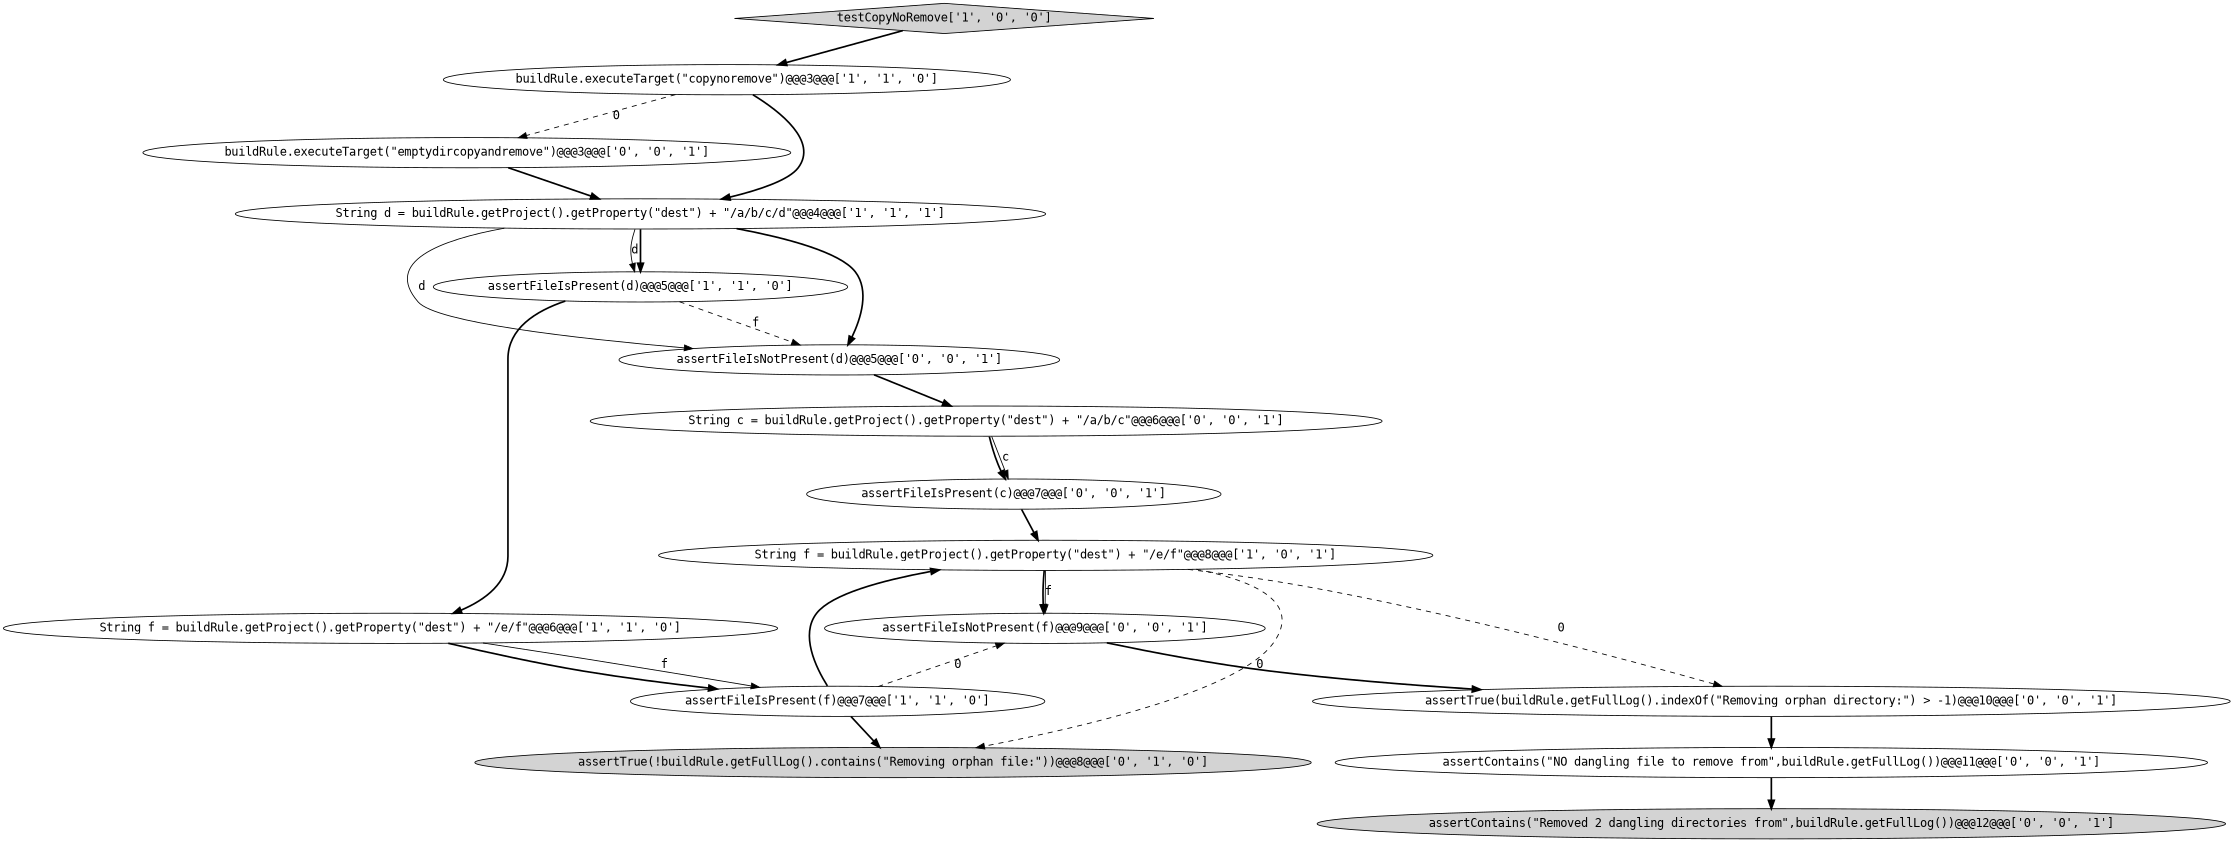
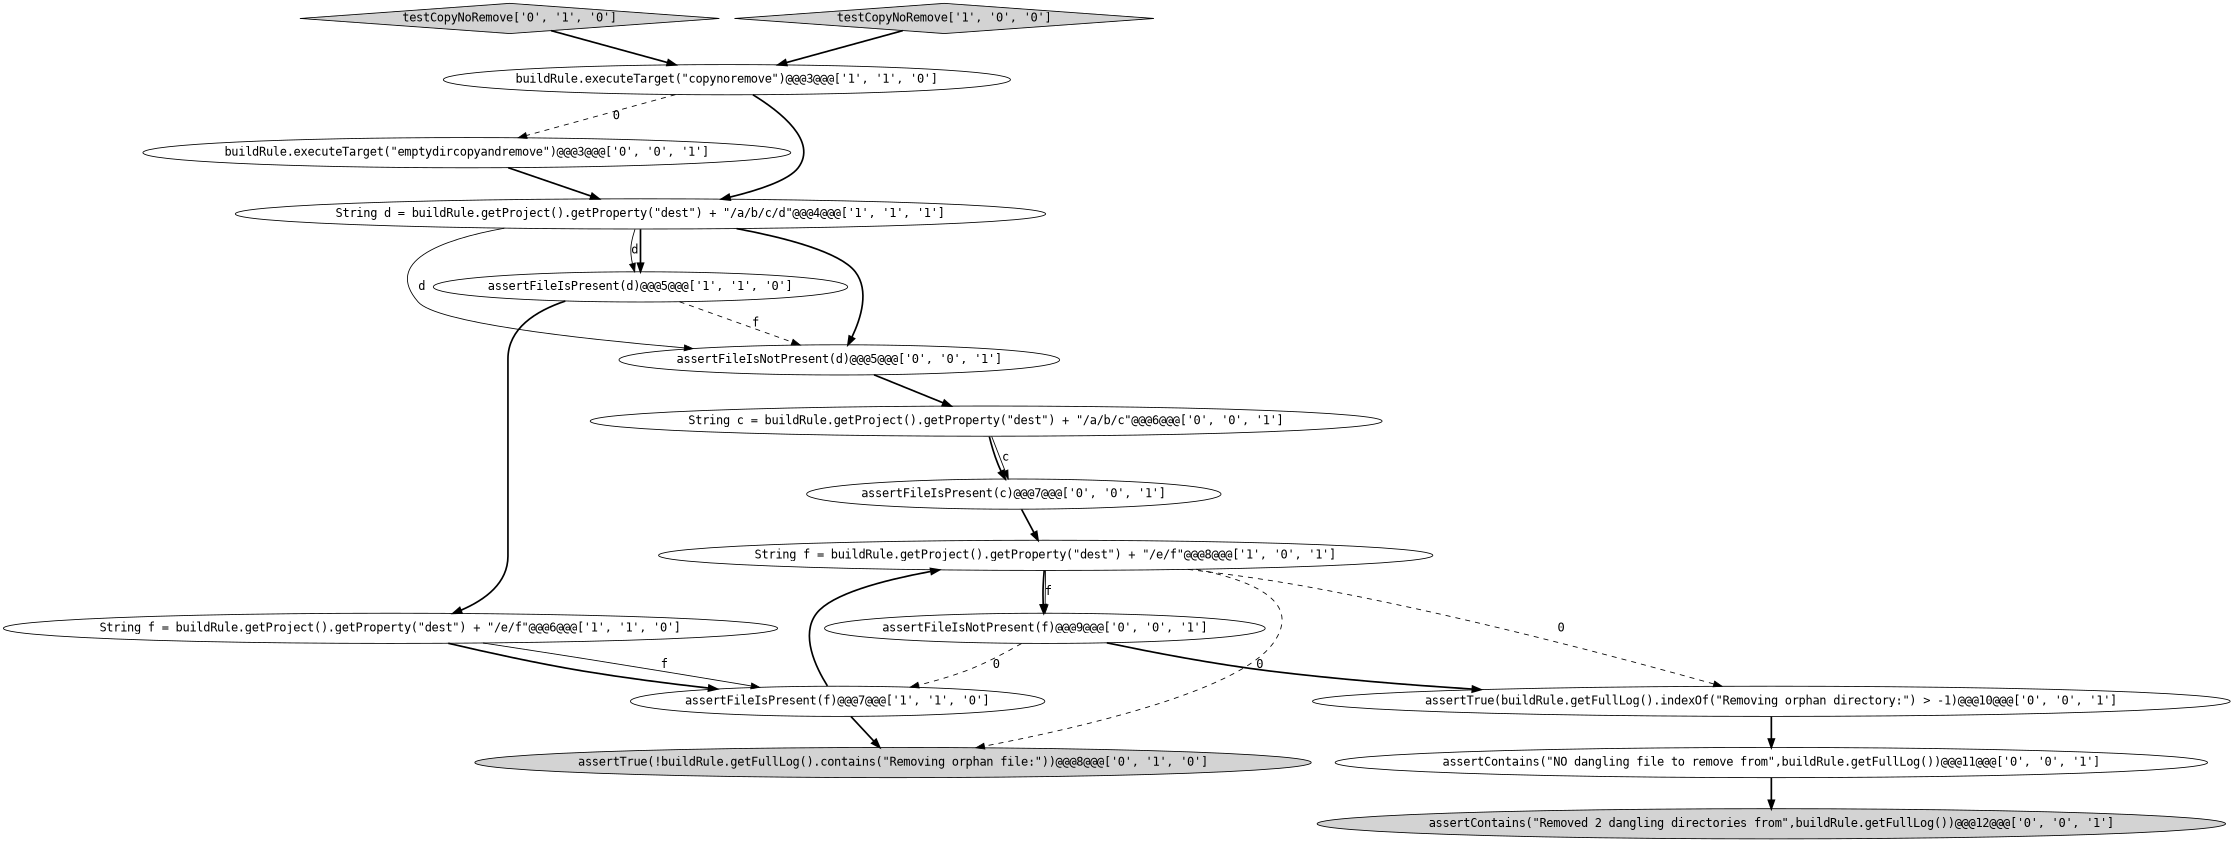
none -> (510, 18)
(937, 666) -> (972, 668)
